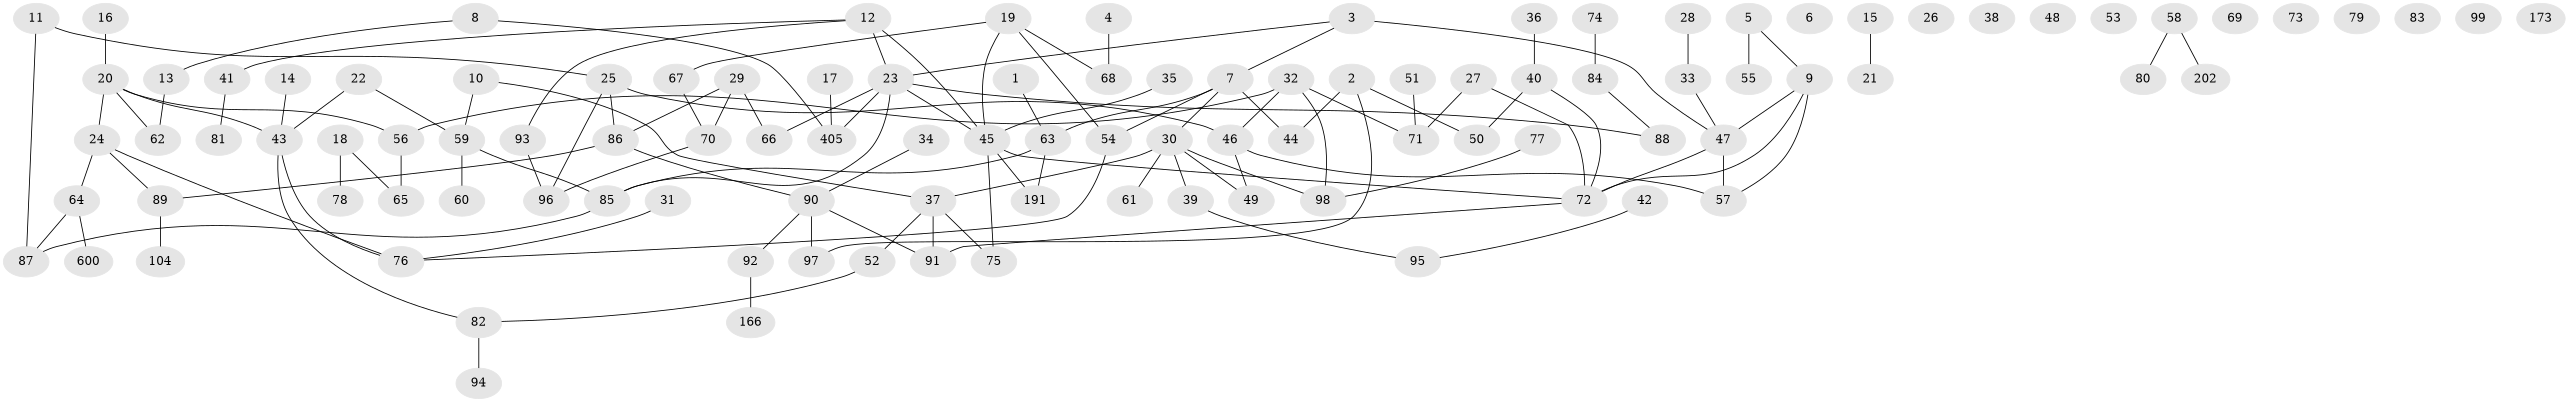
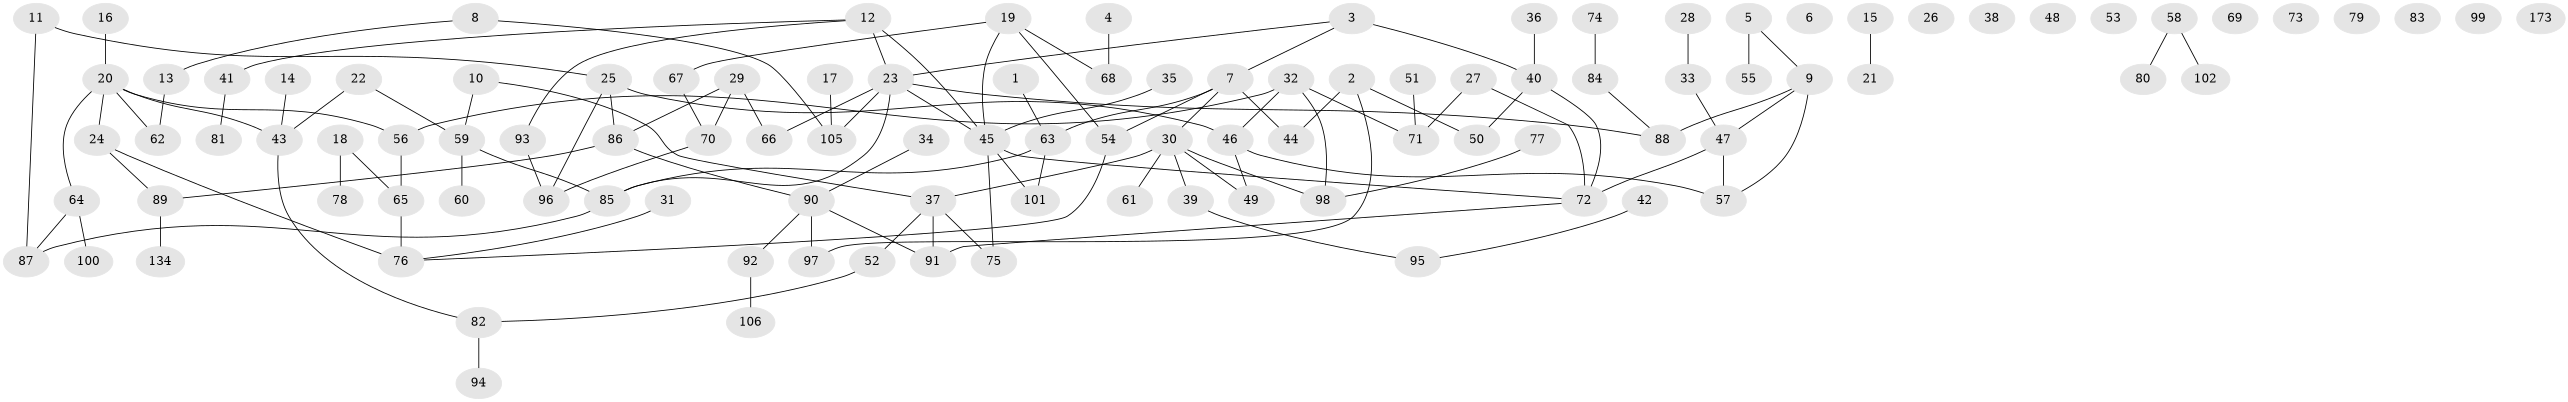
(1553, 45) -> (1446, 45)
(2206, 79) -> (2206, 79)
(832, 140) -> (832, 140)
(87, 171) -> (64, 135)
(1718, 172) -> (1736, 110)
(1035, 201) -> (1035, 201)
(315, 221) -> (401, 231)
(89, 262) -> (89, 262)
(160, 262) -> (160, 262)
(751, 323) -> (751, 323)
